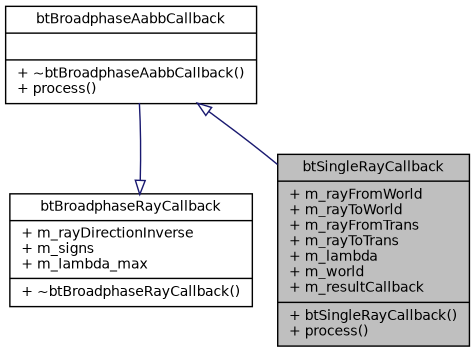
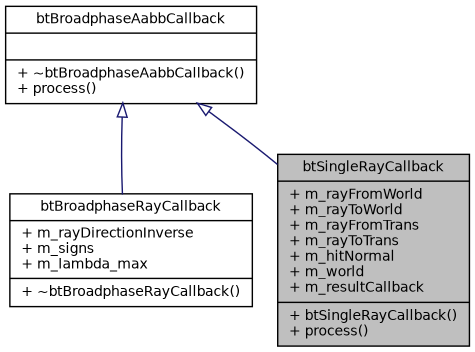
(141, 142) -> (122, 156)
(334, 257) -> (343, 257)
